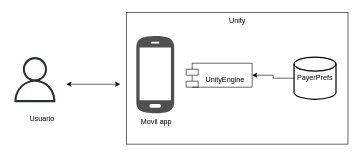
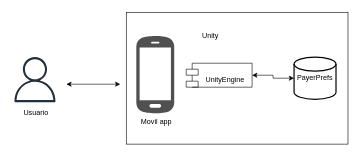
(237, 21) -> (210, 36)
(290, 78) -> (288, 78)
(42, 119) -> (36, 113)
